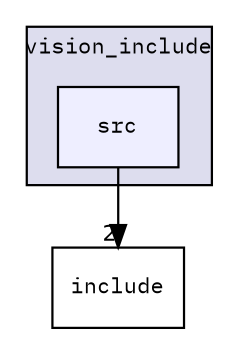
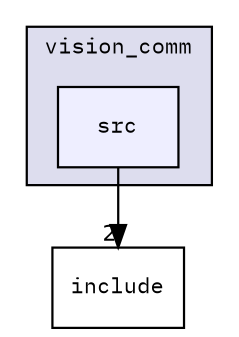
(119, 48) -> (119, 48)
